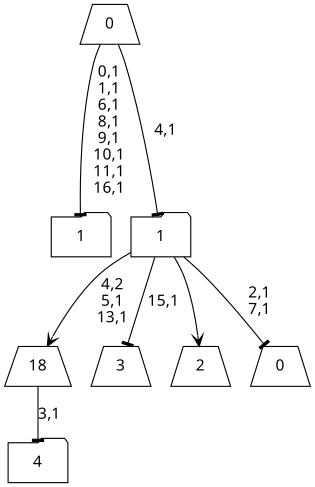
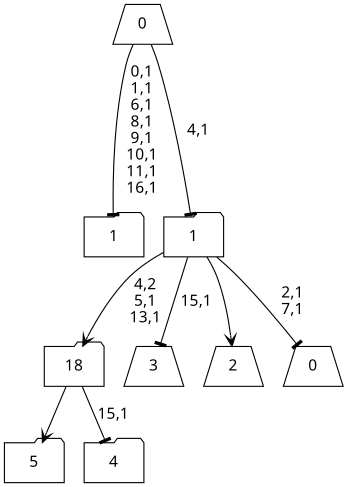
(38, 366) -> (74, 366)
(50, 415) -> (113, 415)
none -> (34, 463)
